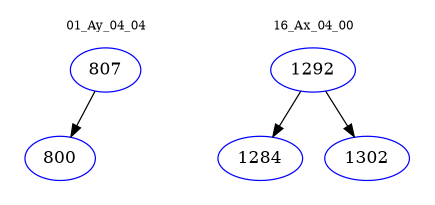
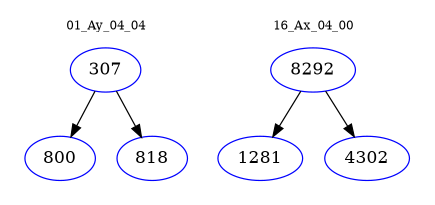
(106, 70) -> (106, 70)
(313, 70) -> (313, 70)
none -> (152, 158)
(260, 158) -> (260, 158)
(367, 158) -> (367, 158)
